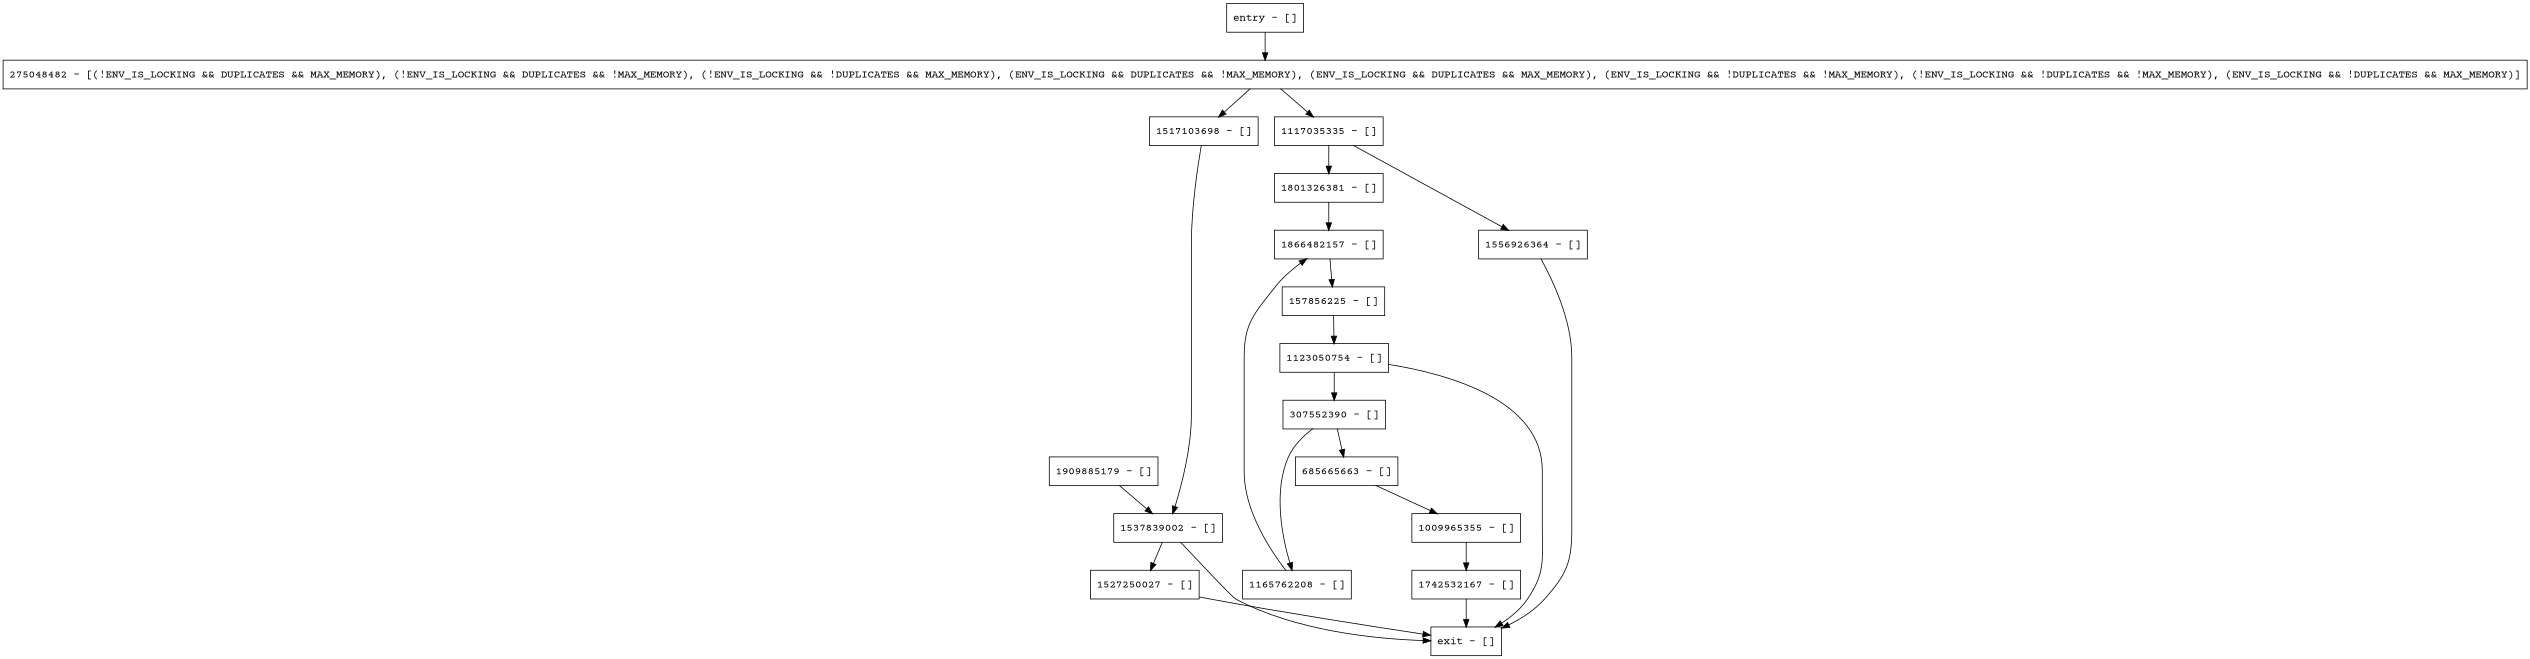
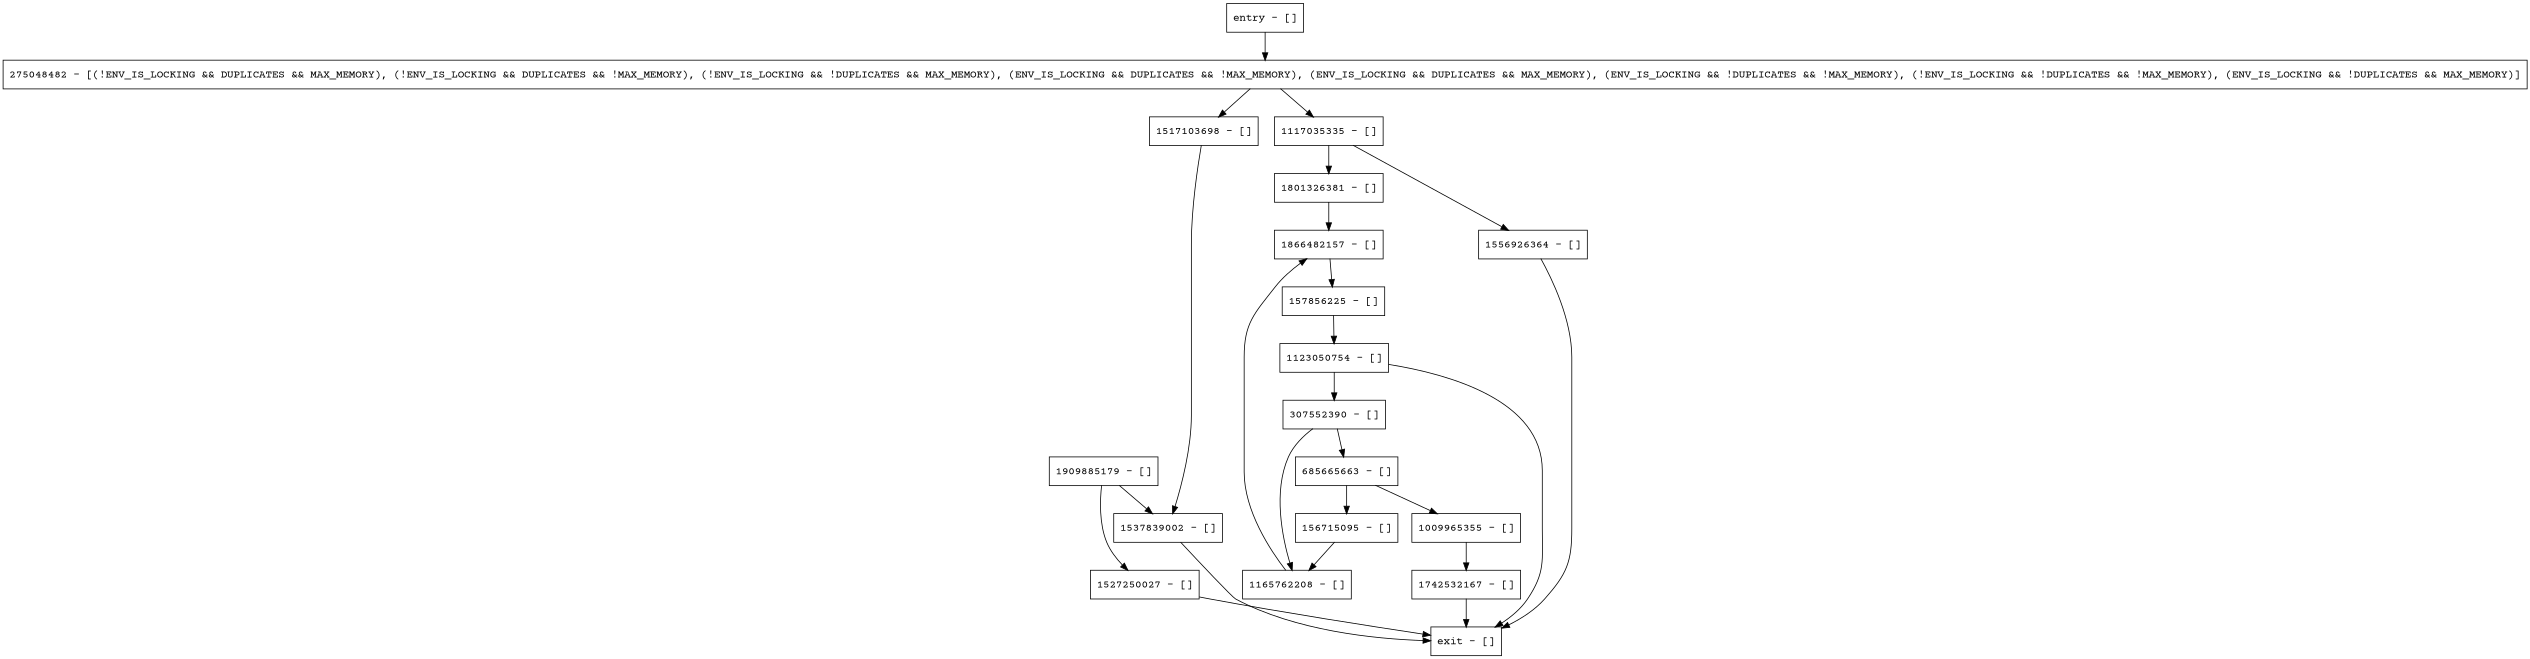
none -> (1347, 528)
(1158, 553) -> (1103, 528)
